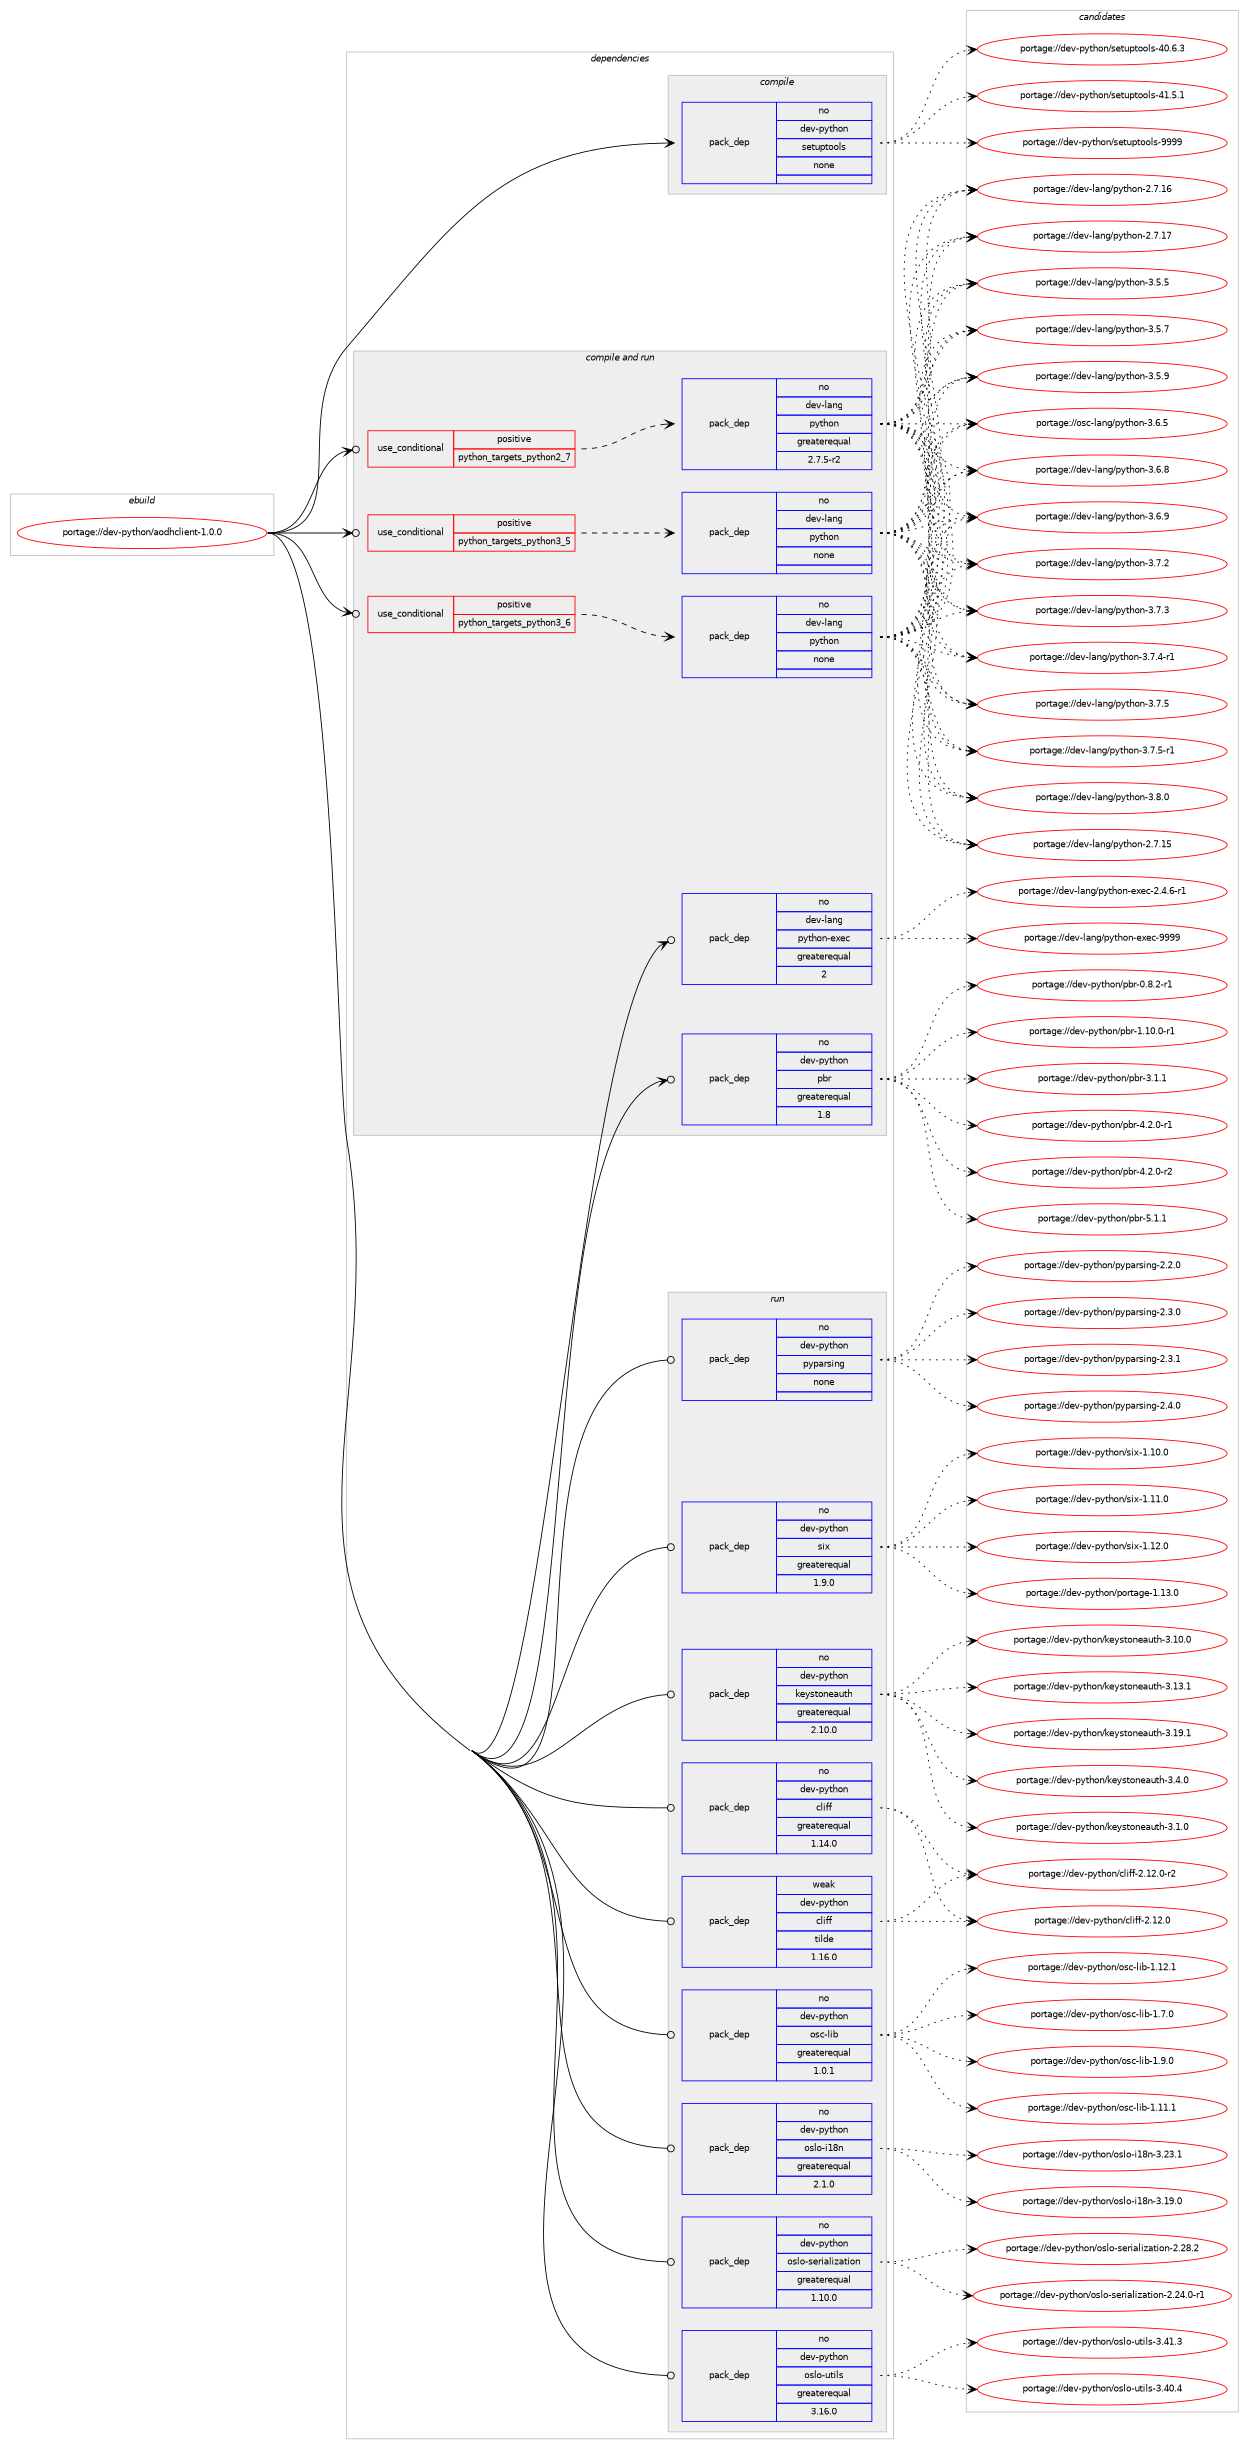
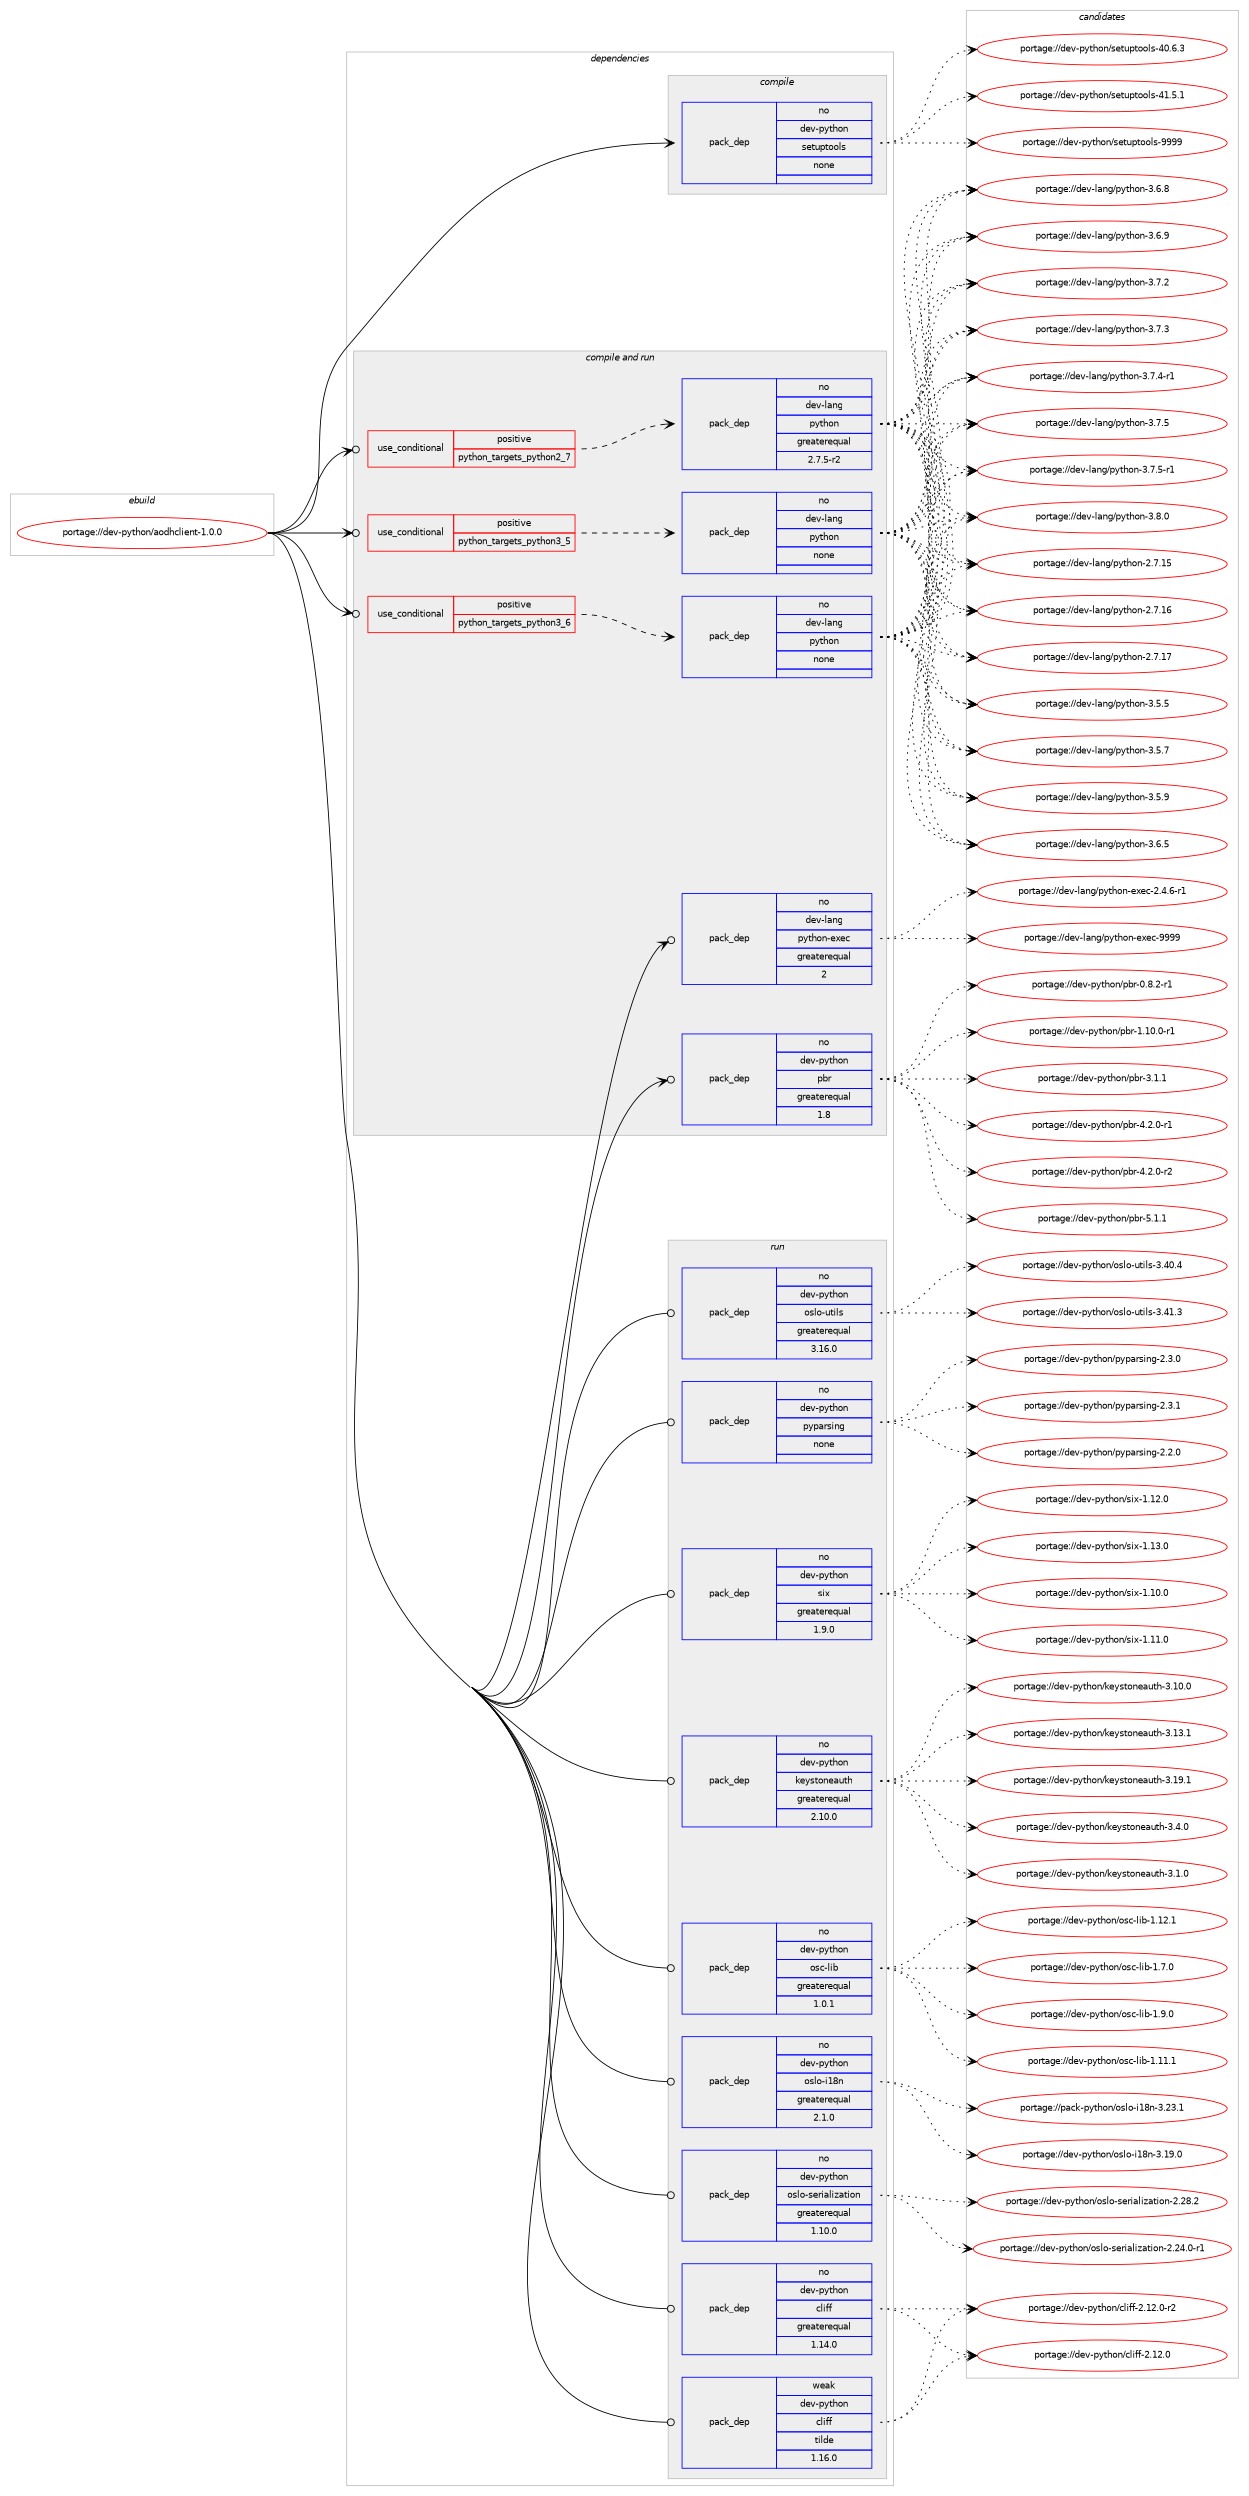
(1102, 424) -> (1102, 845)
(1102, 1407) -> none
(1102, 1594) -> (1102, 1547)
(1102, 2155) -> (1102, 2109)
